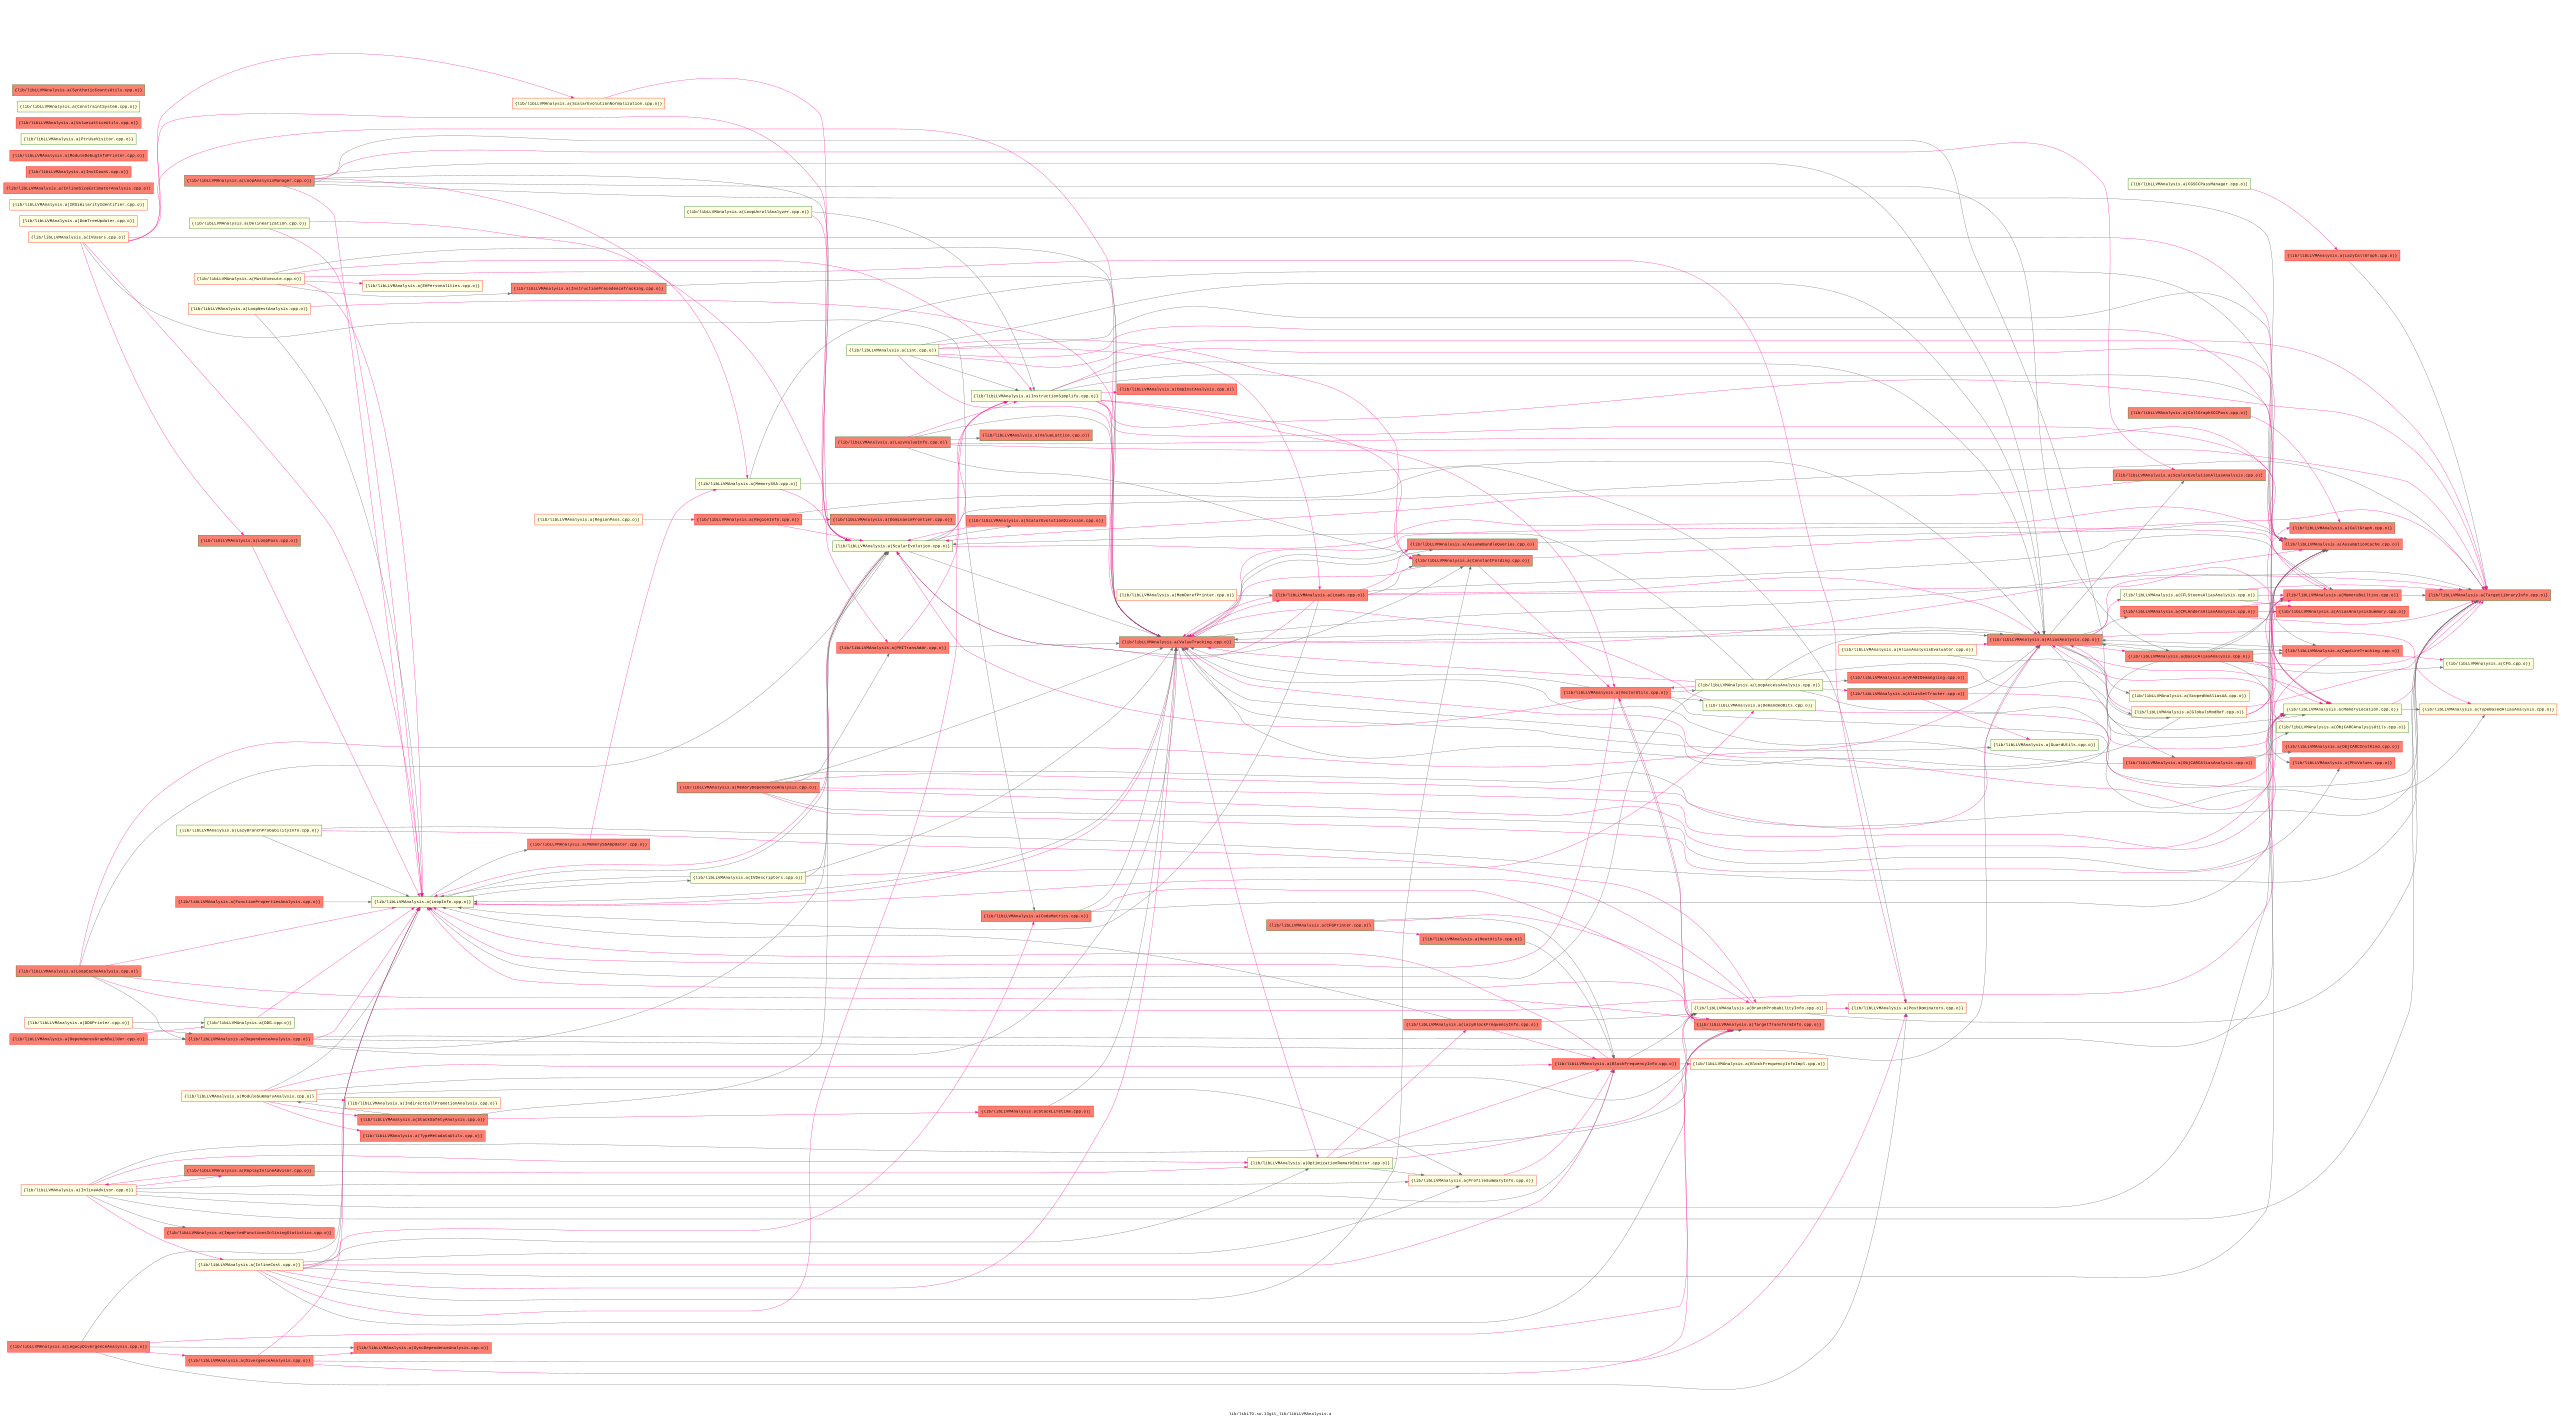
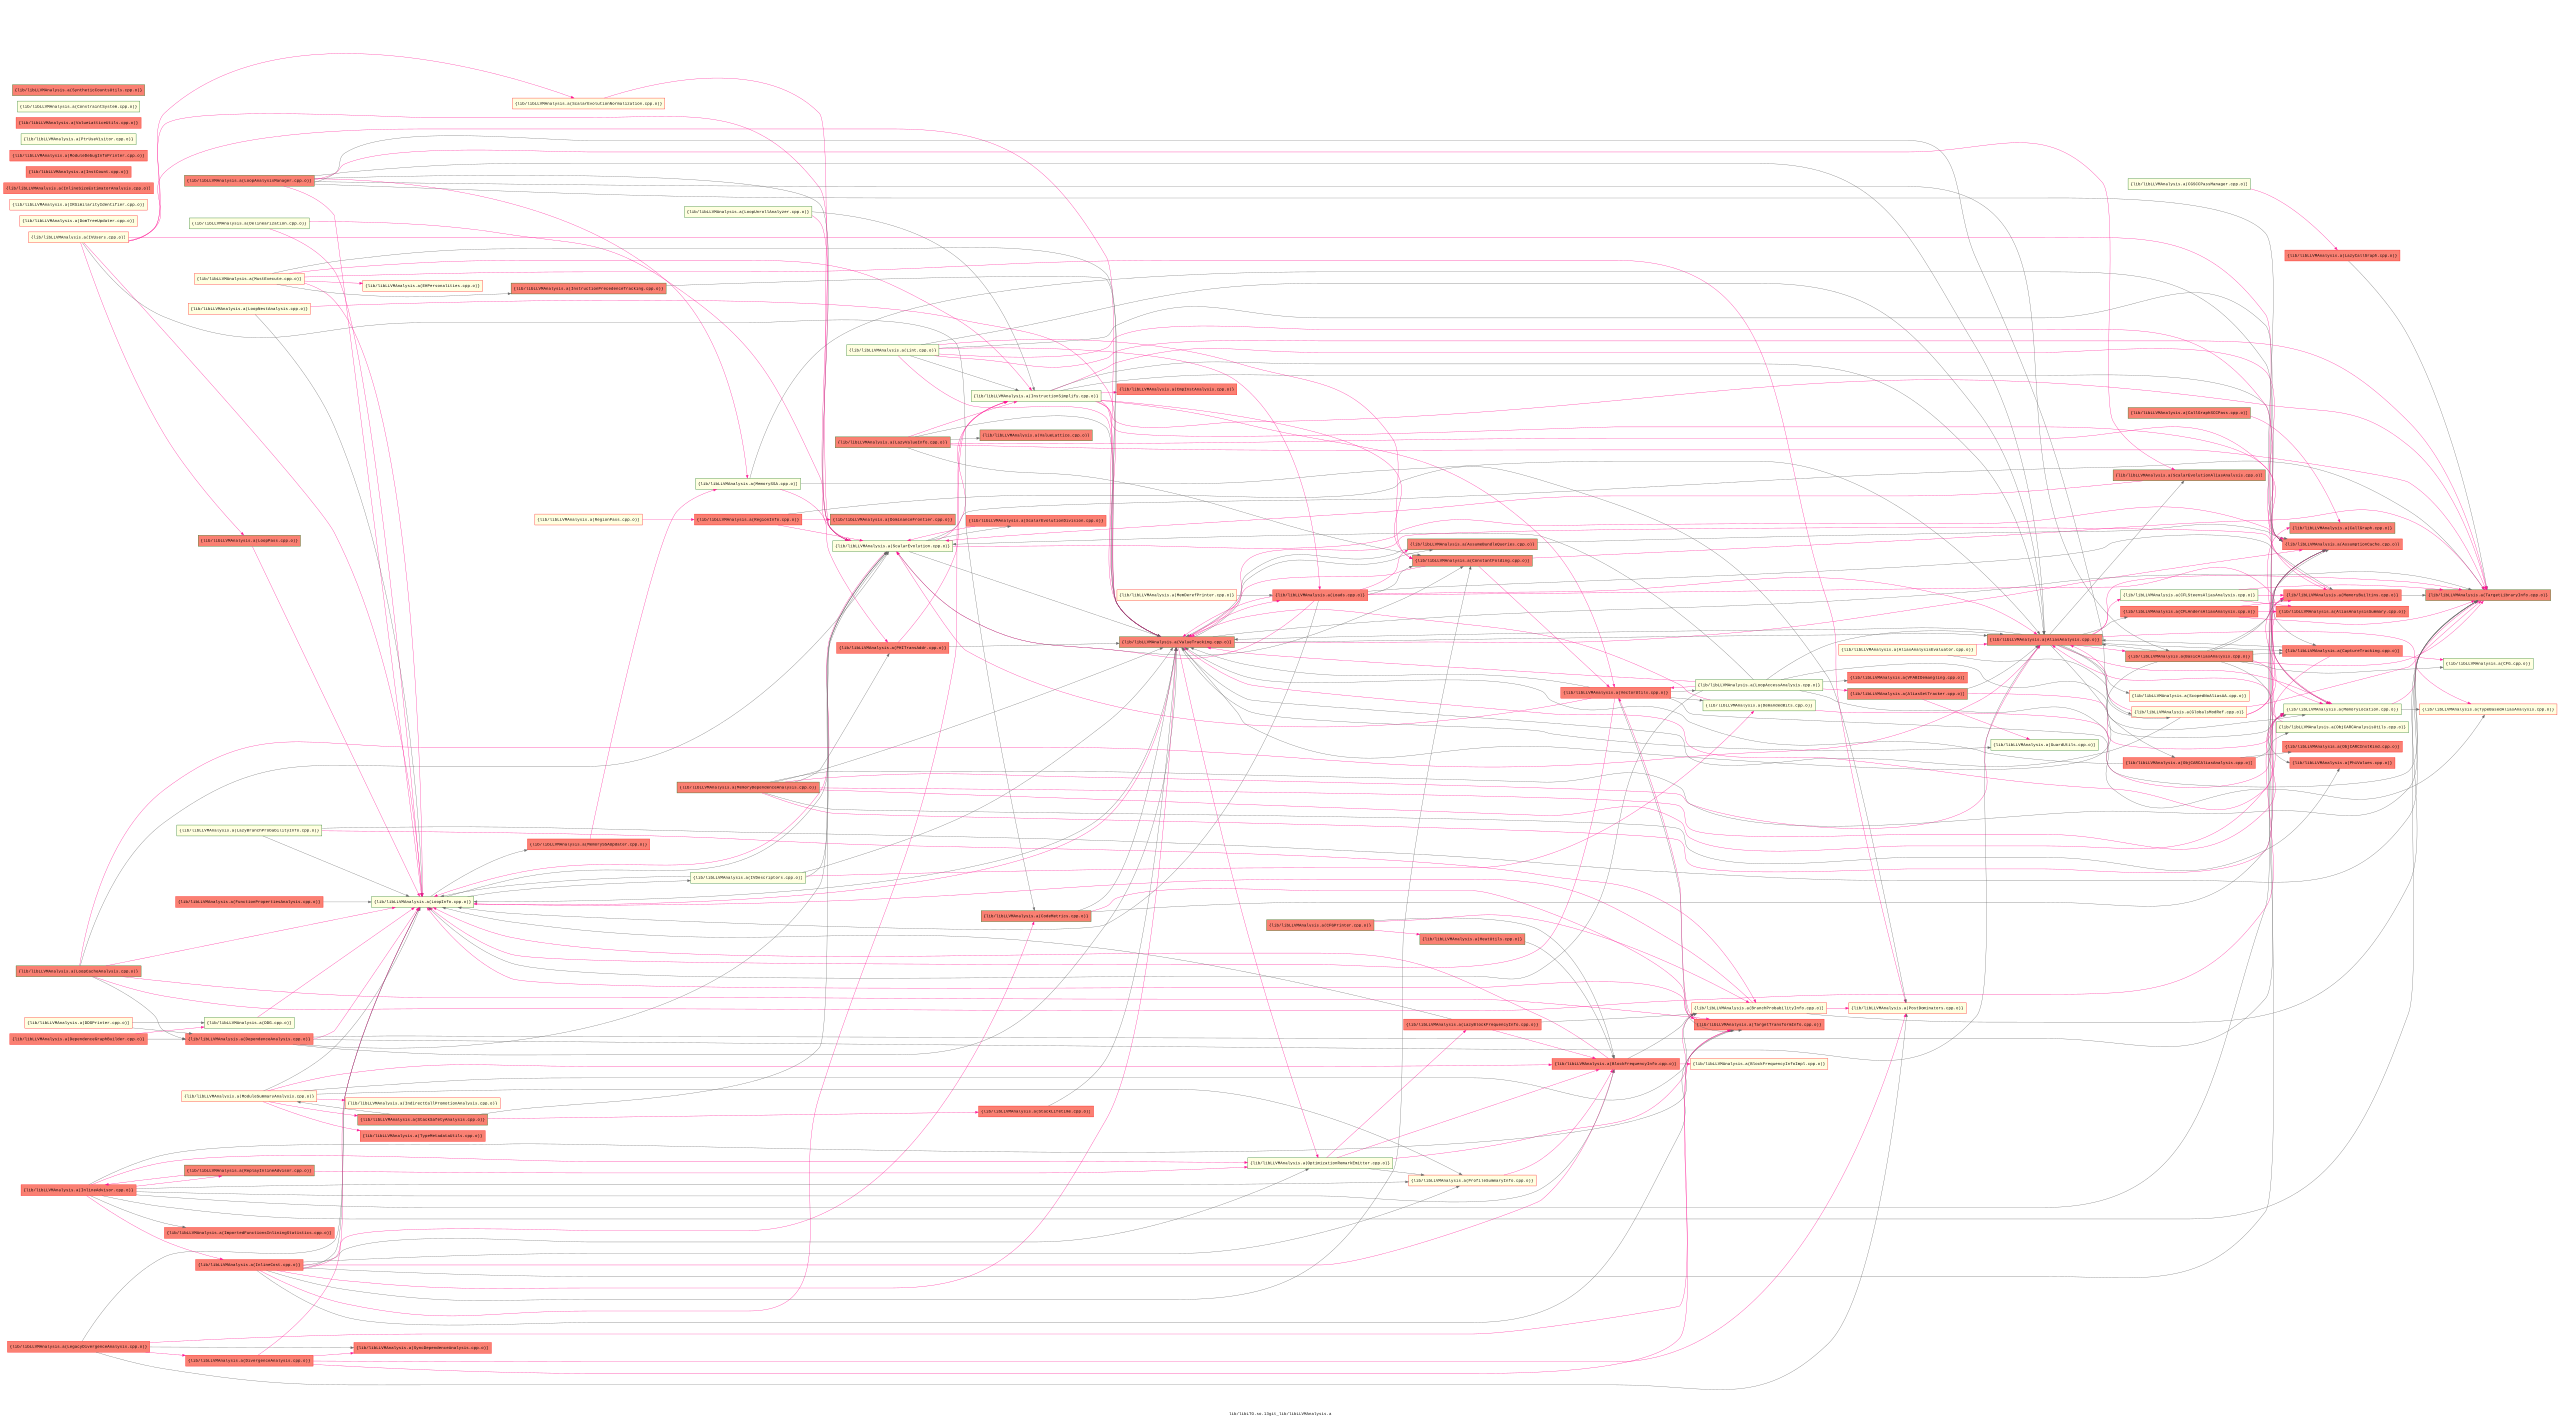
(79, 1190) -> (79, 1190)
(249, 1265) -> (249, 1265)
